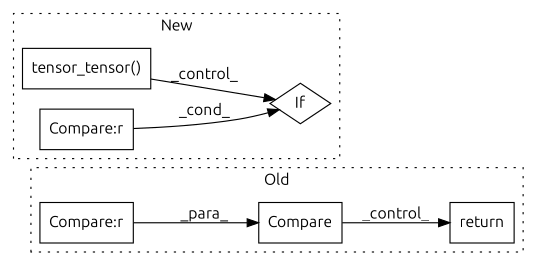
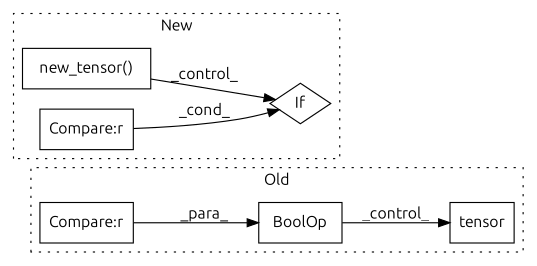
(87, 69) -> (87, 69)
(300, 223) -> (300, 223)
(482, 223) -> (482, 223)
